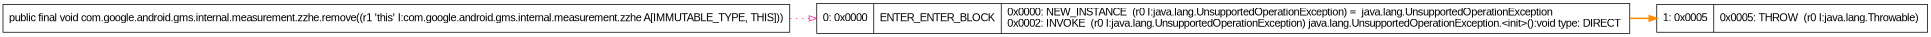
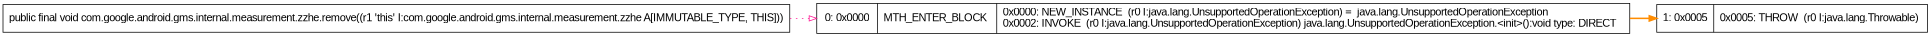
(938, 18) -> (935, 18)
